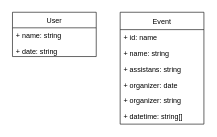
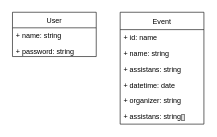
(40, 52) -> (48, 52)
(154, 86) -> (152, 86)
(159, 117) -> (161, 117)
